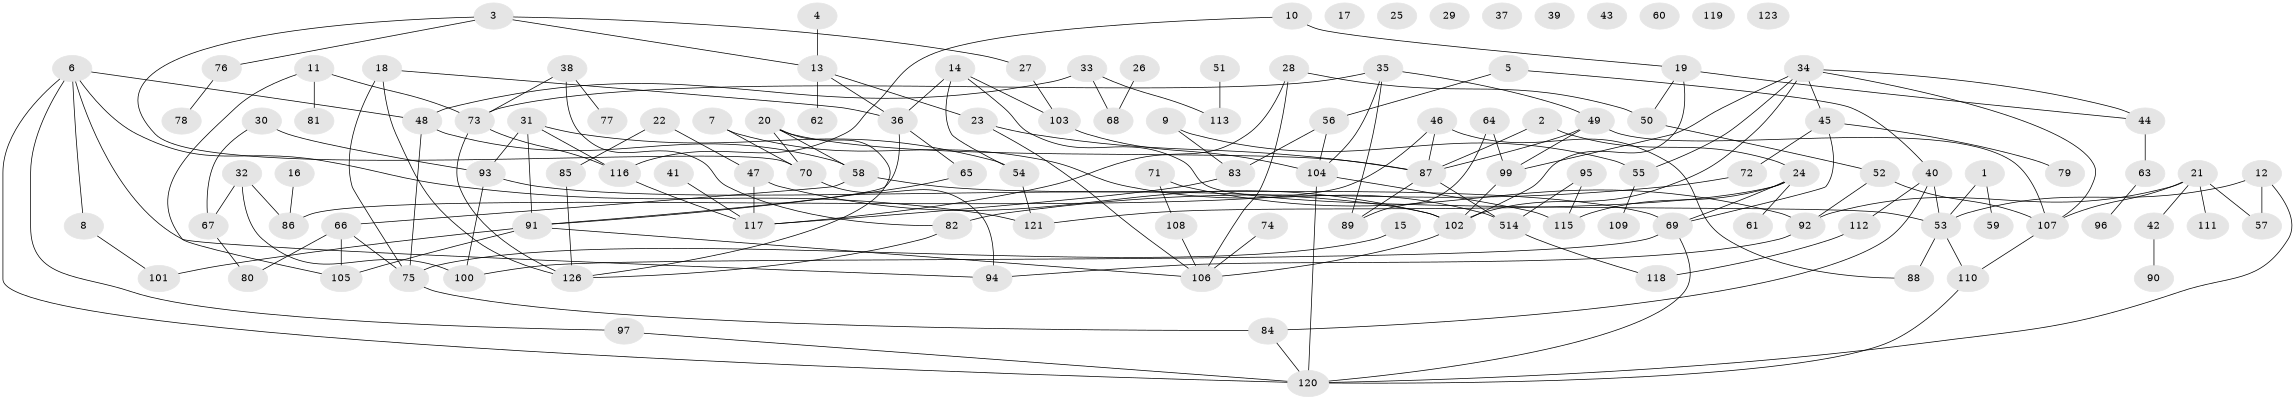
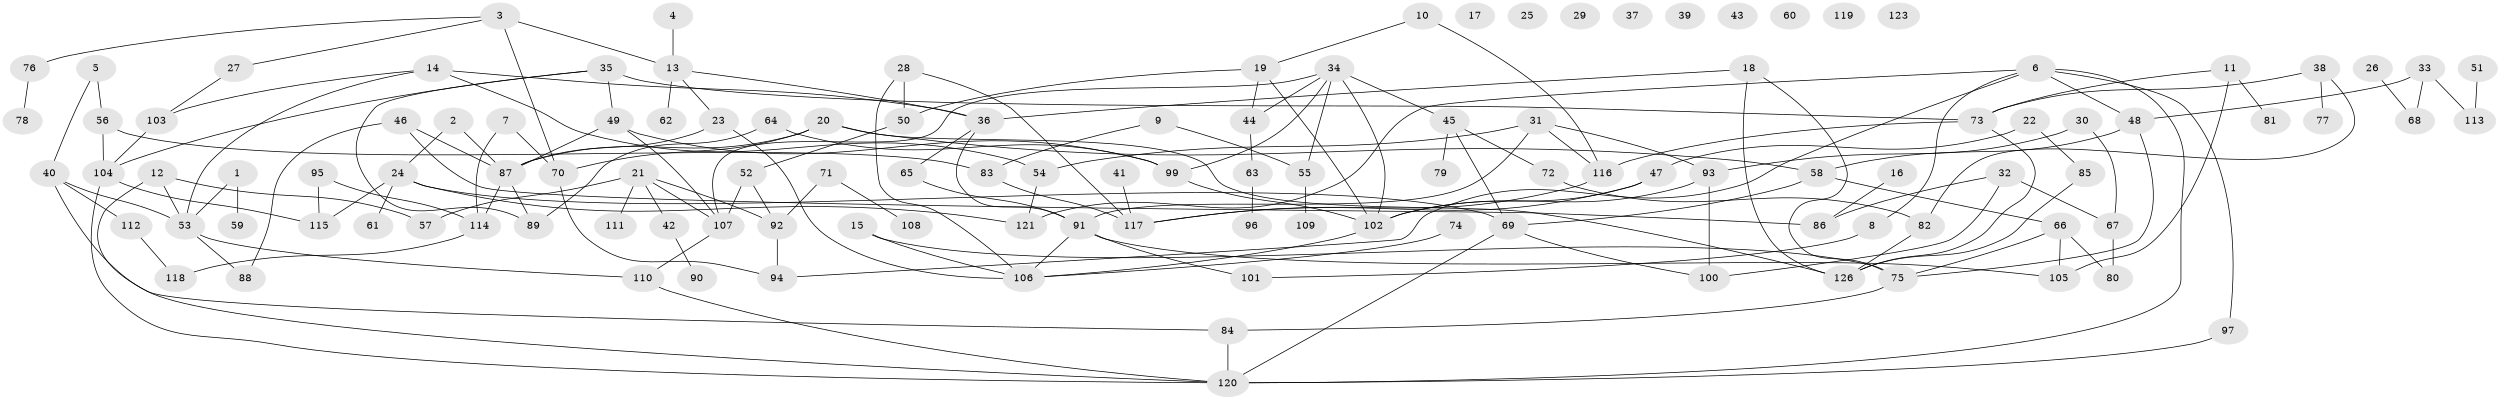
(1509, 226) -> (480, 226)
(1189, 252) -> (938, 257)
